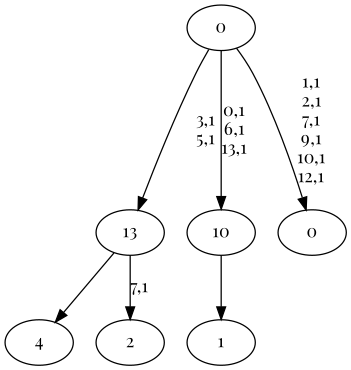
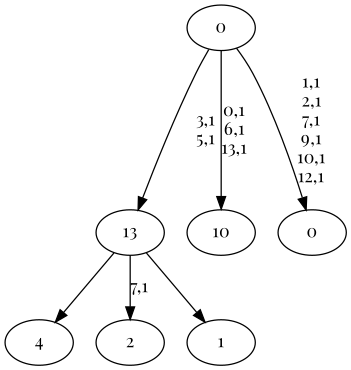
(221, 281) -> (172, 283)
